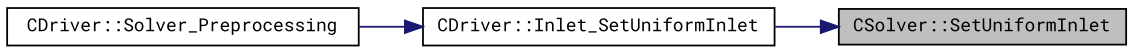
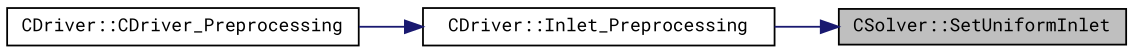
(183, 27) -> (183, 27)
(599, 27) -> (599, 27)
